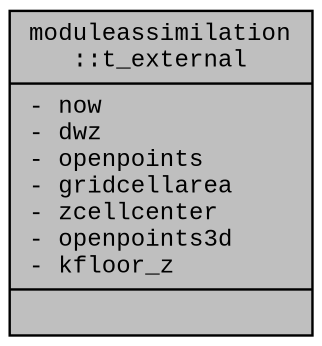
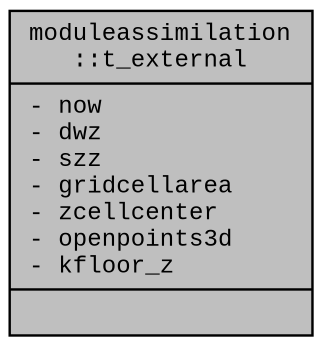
(117, 159) -> (67, 159)
